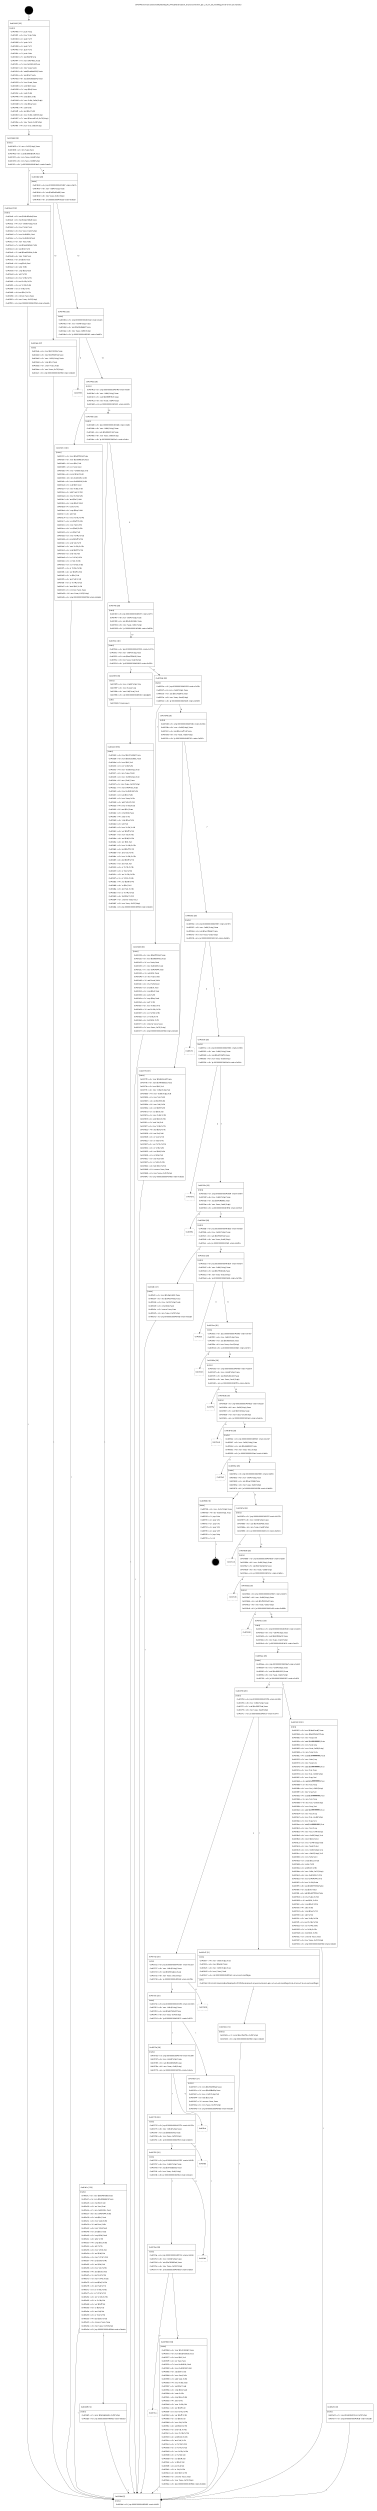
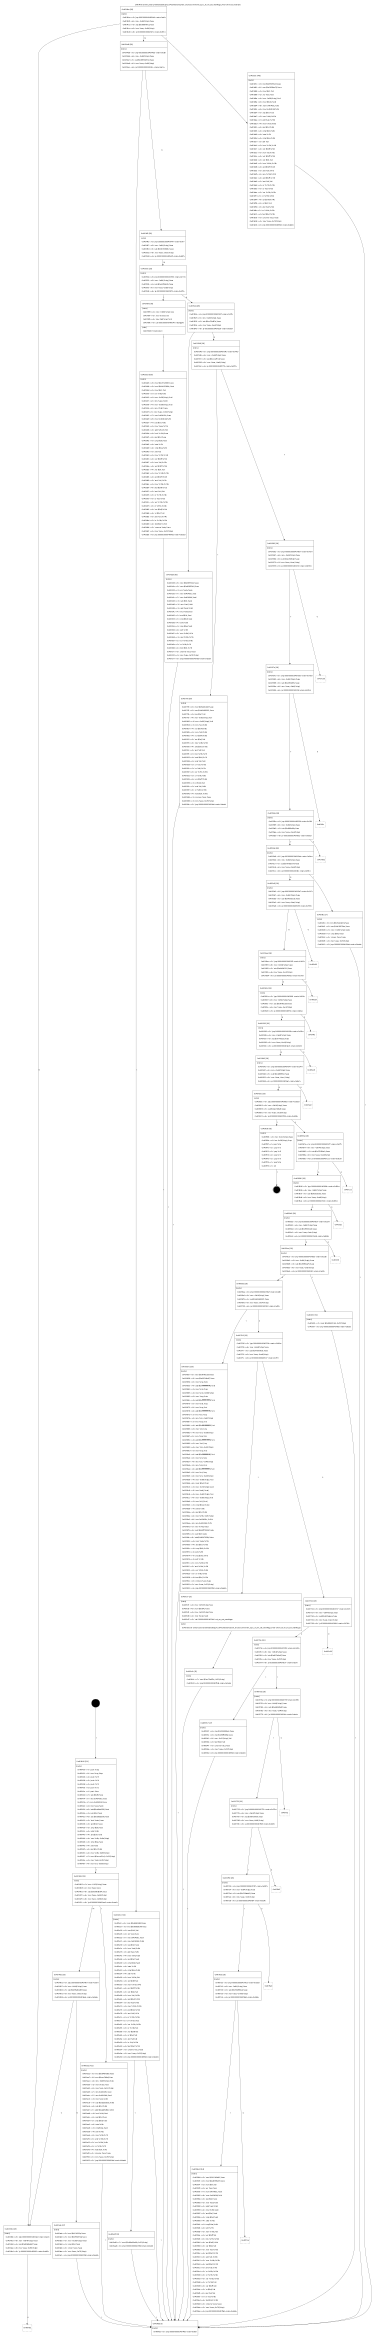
(94, 358) -> (38, 1094)
none -> (317, 1293)
